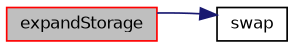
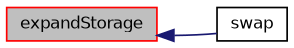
(179, 13) -> (196, 35)
